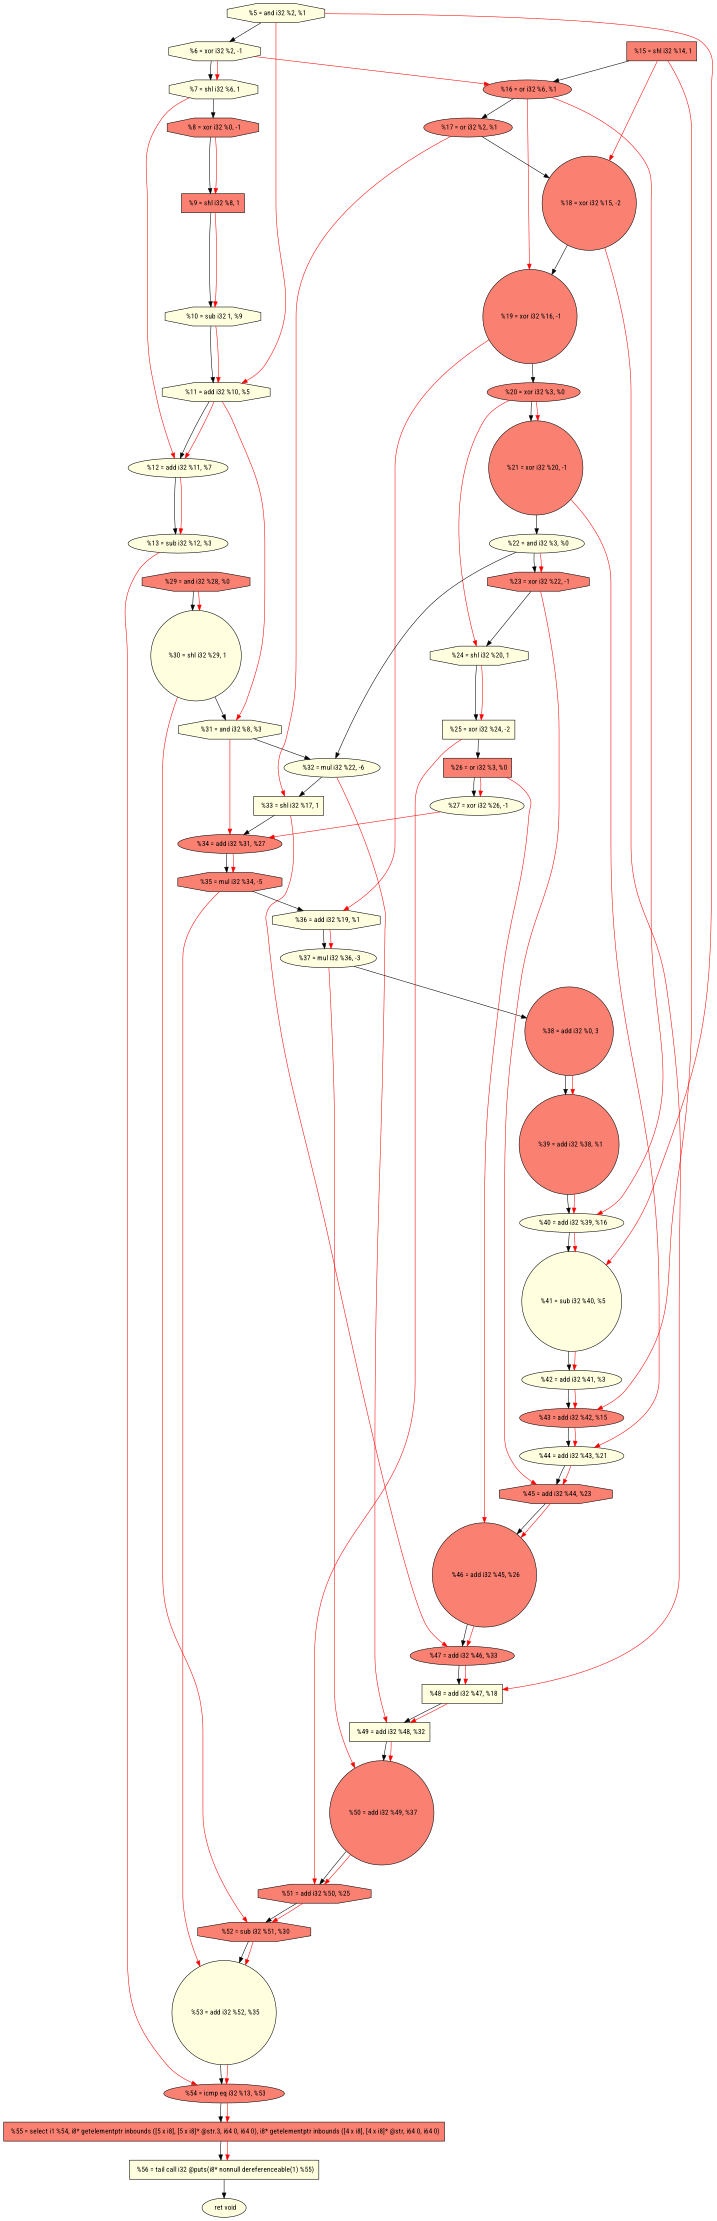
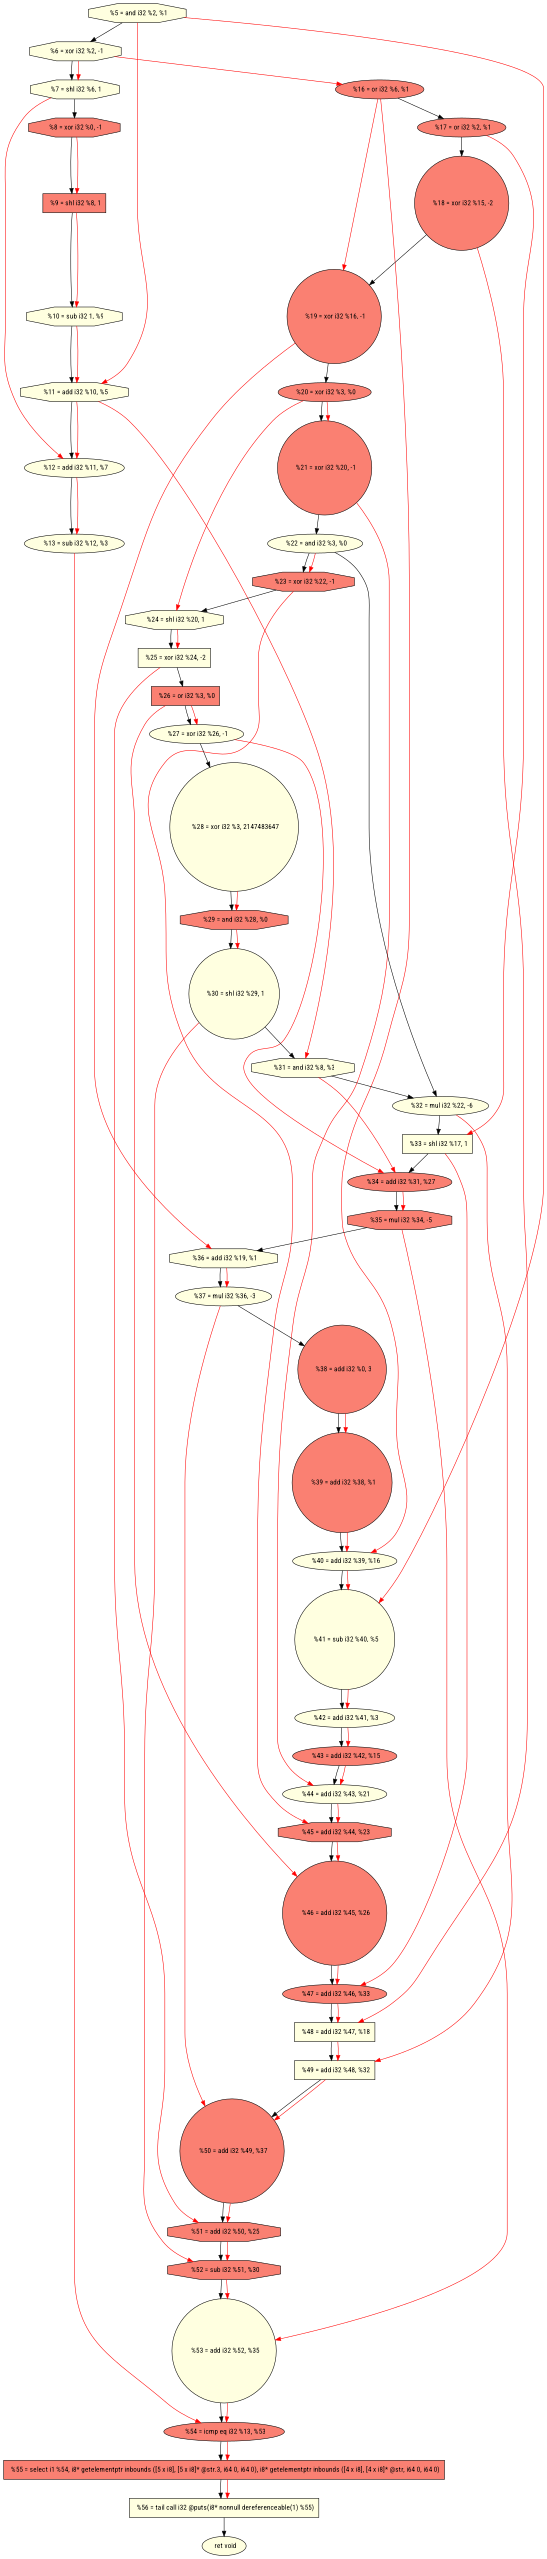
(662, 51) -> none
none -> (234, 827)
